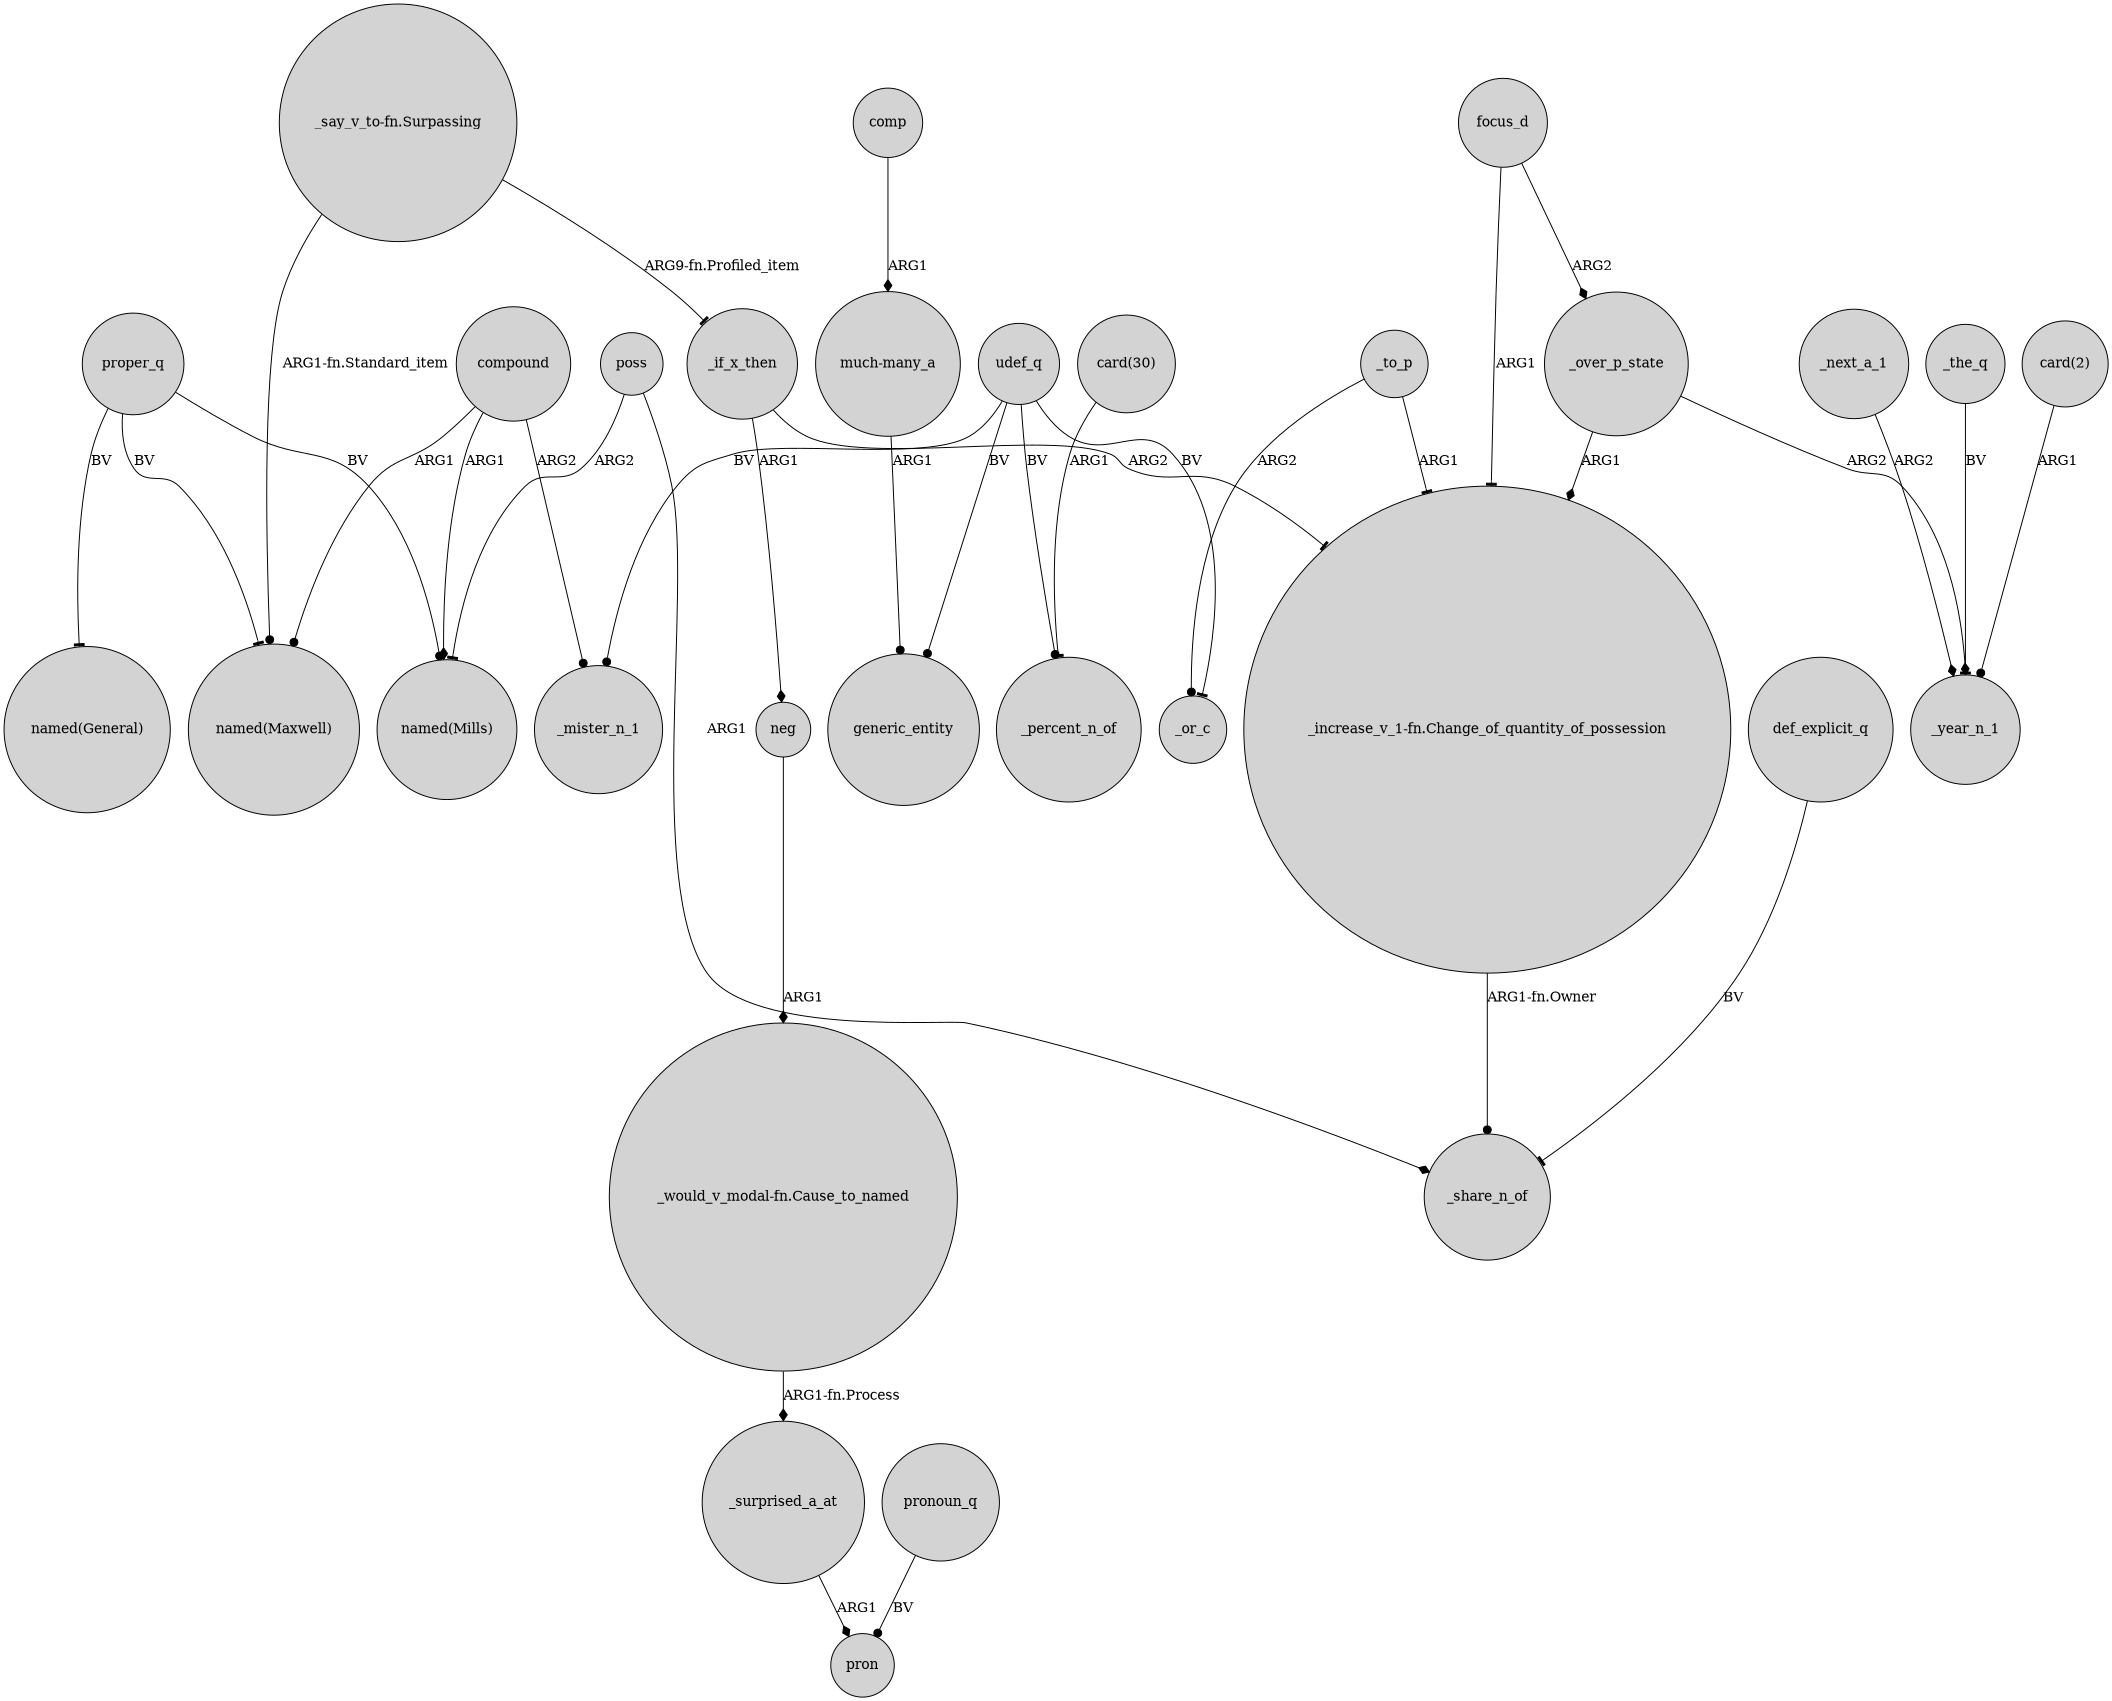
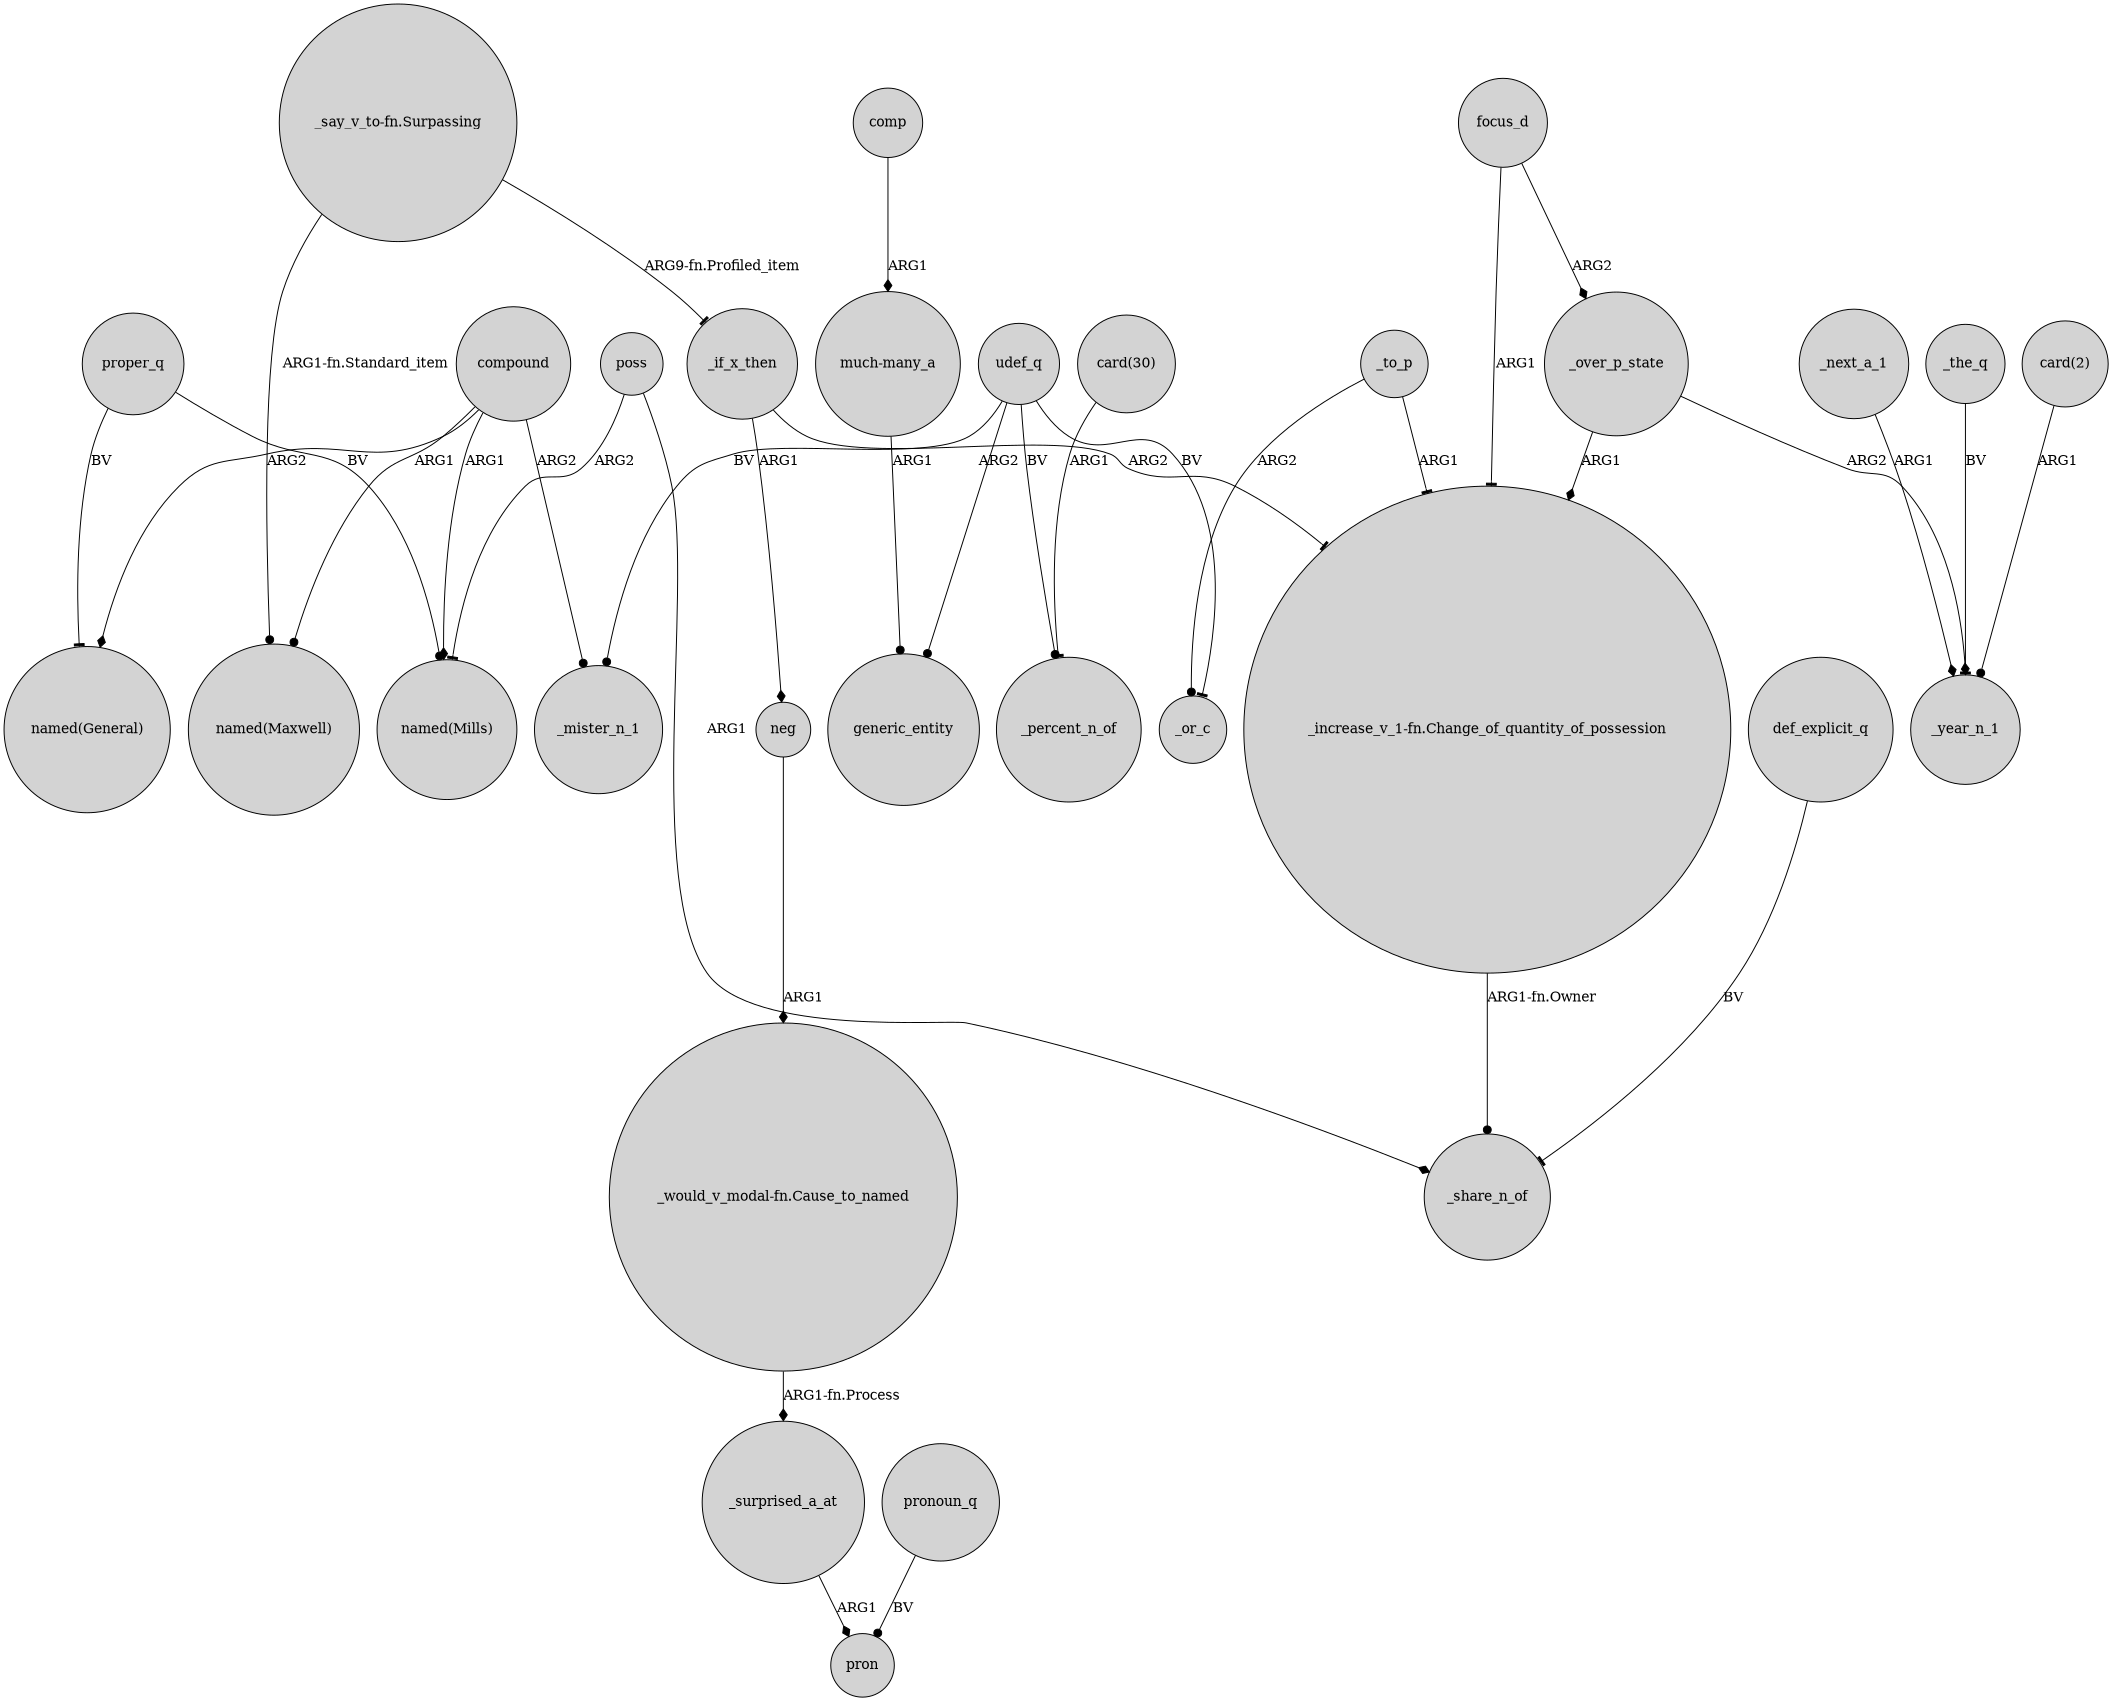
none -> (246, 458)
(999, 461) -> (999, 461)
(1914, 461) -> (1914, 461)
(201, 512) -> none
